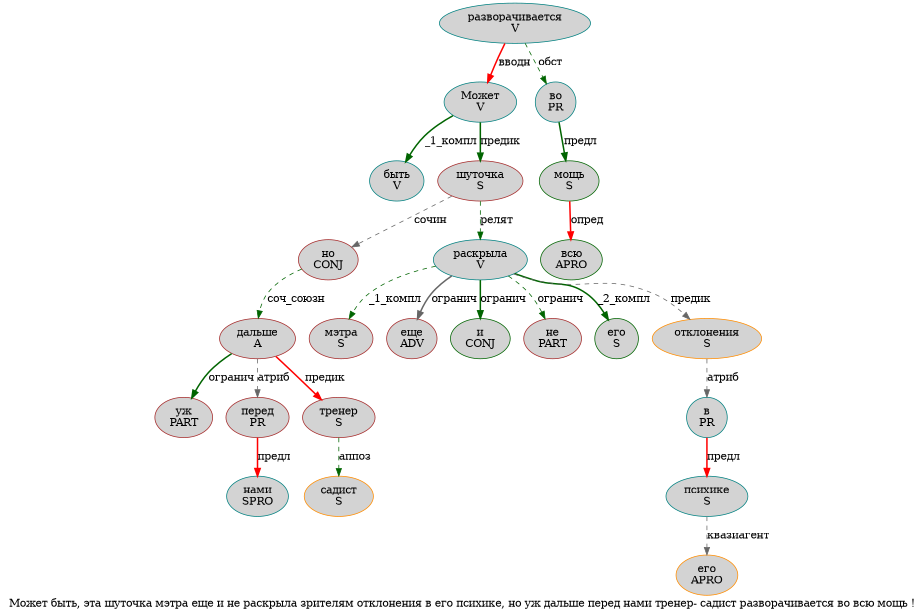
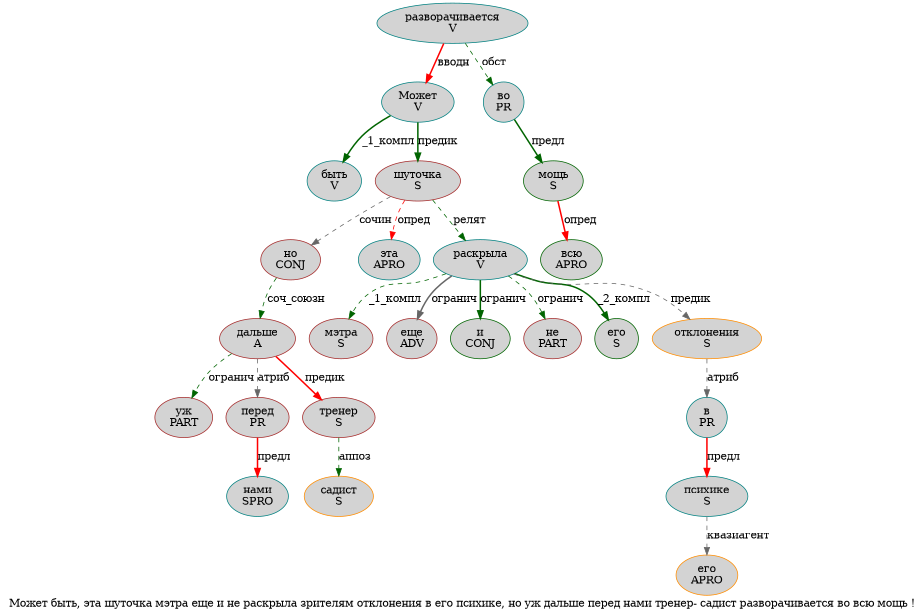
none -> (389, 260)
(211, 370) -> (211, 370)
